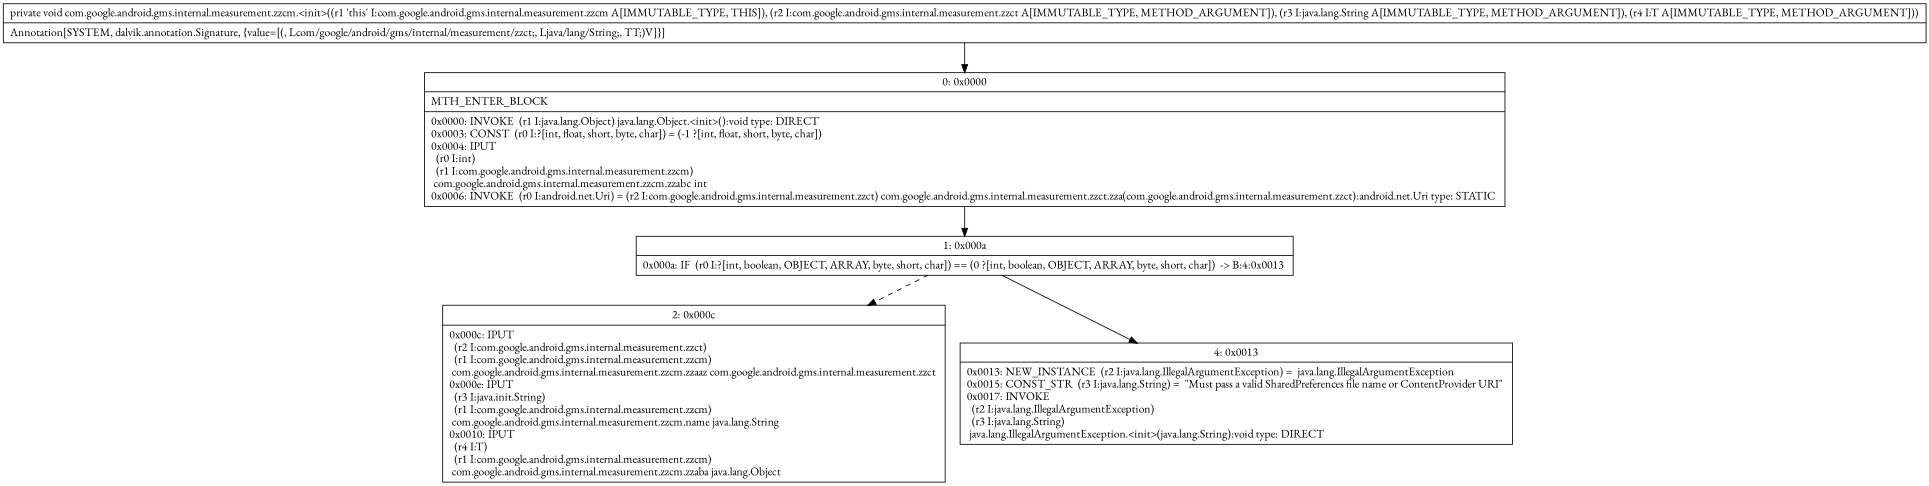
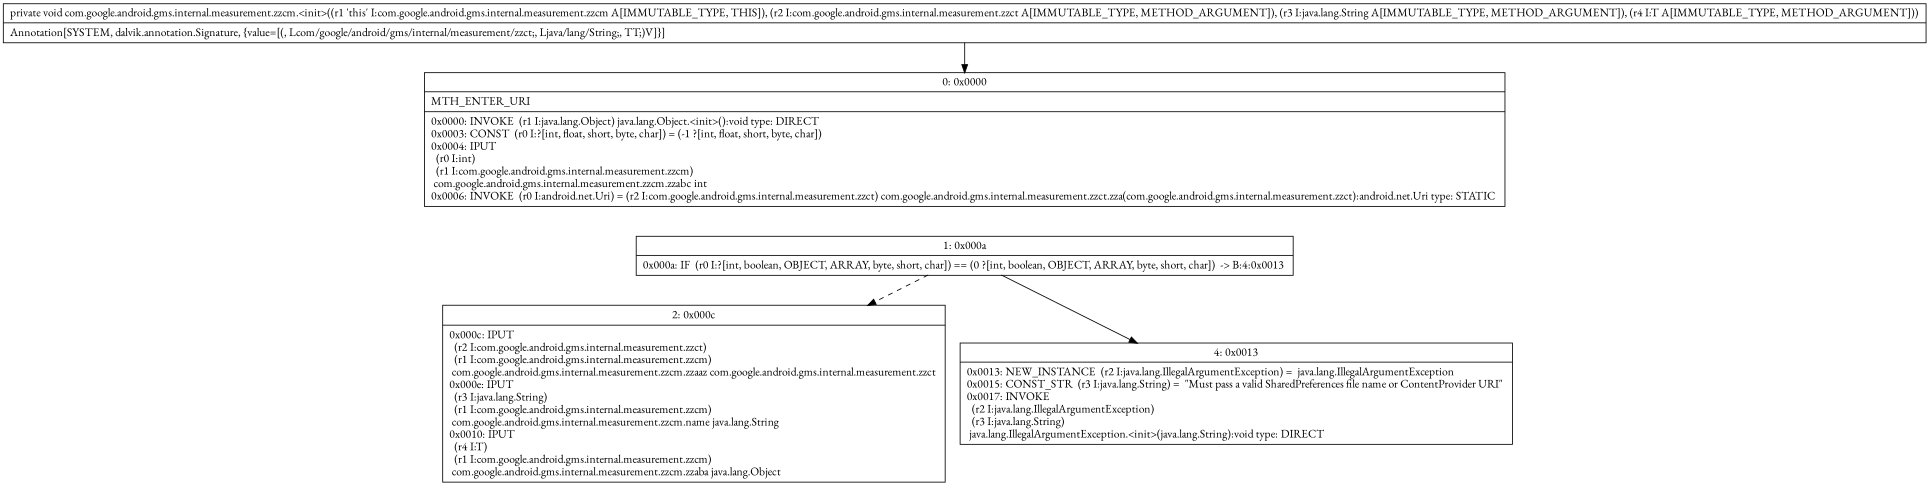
(490, 101) -> (481, 101)
(965, 217) -> none
(498, 397) -> (498, 397)
